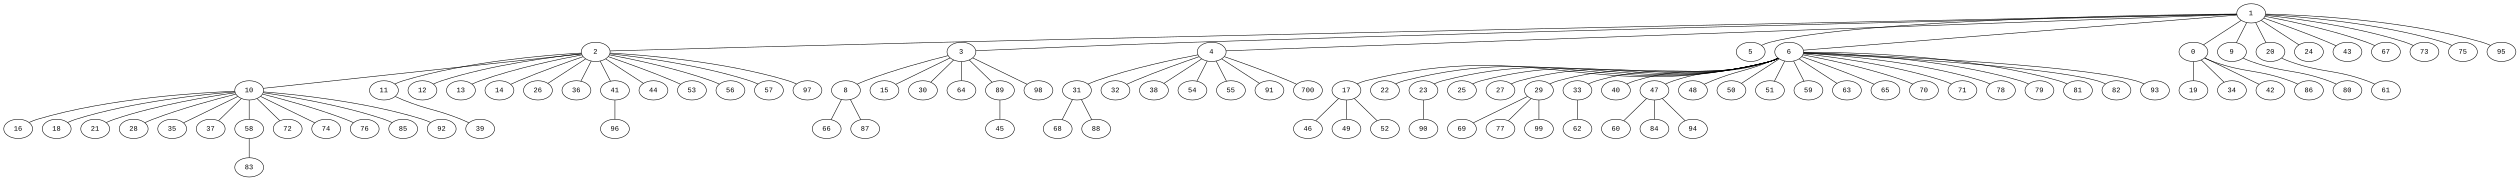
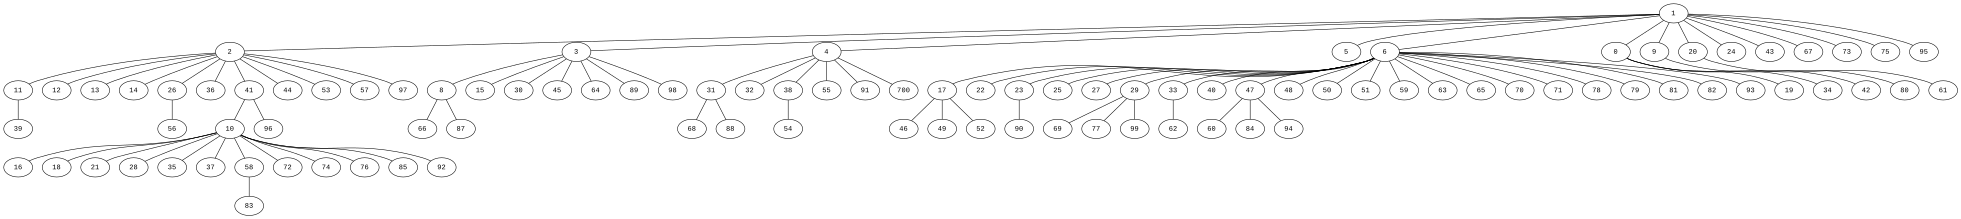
(665, 67) -> (172, 110)
(422, 71) -> (240, 110)
(1202, 71) -> (788, 110)
(2309, 90) -> none
(1000, 110) -> (567, 71)
